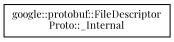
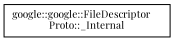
(87, 21) -> (87, 21)
